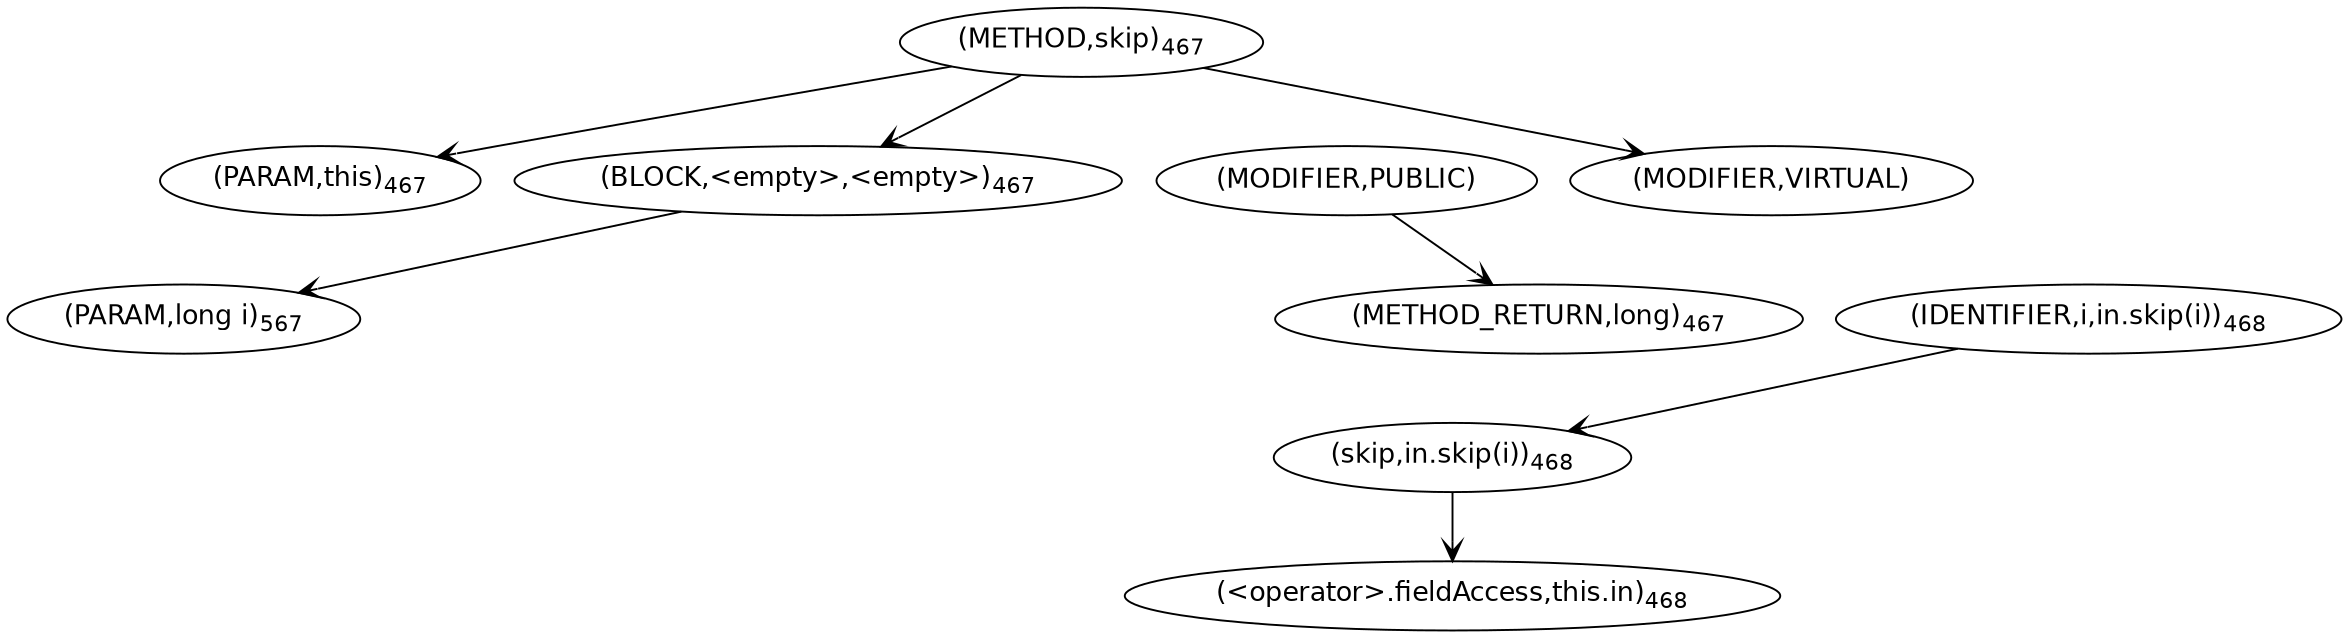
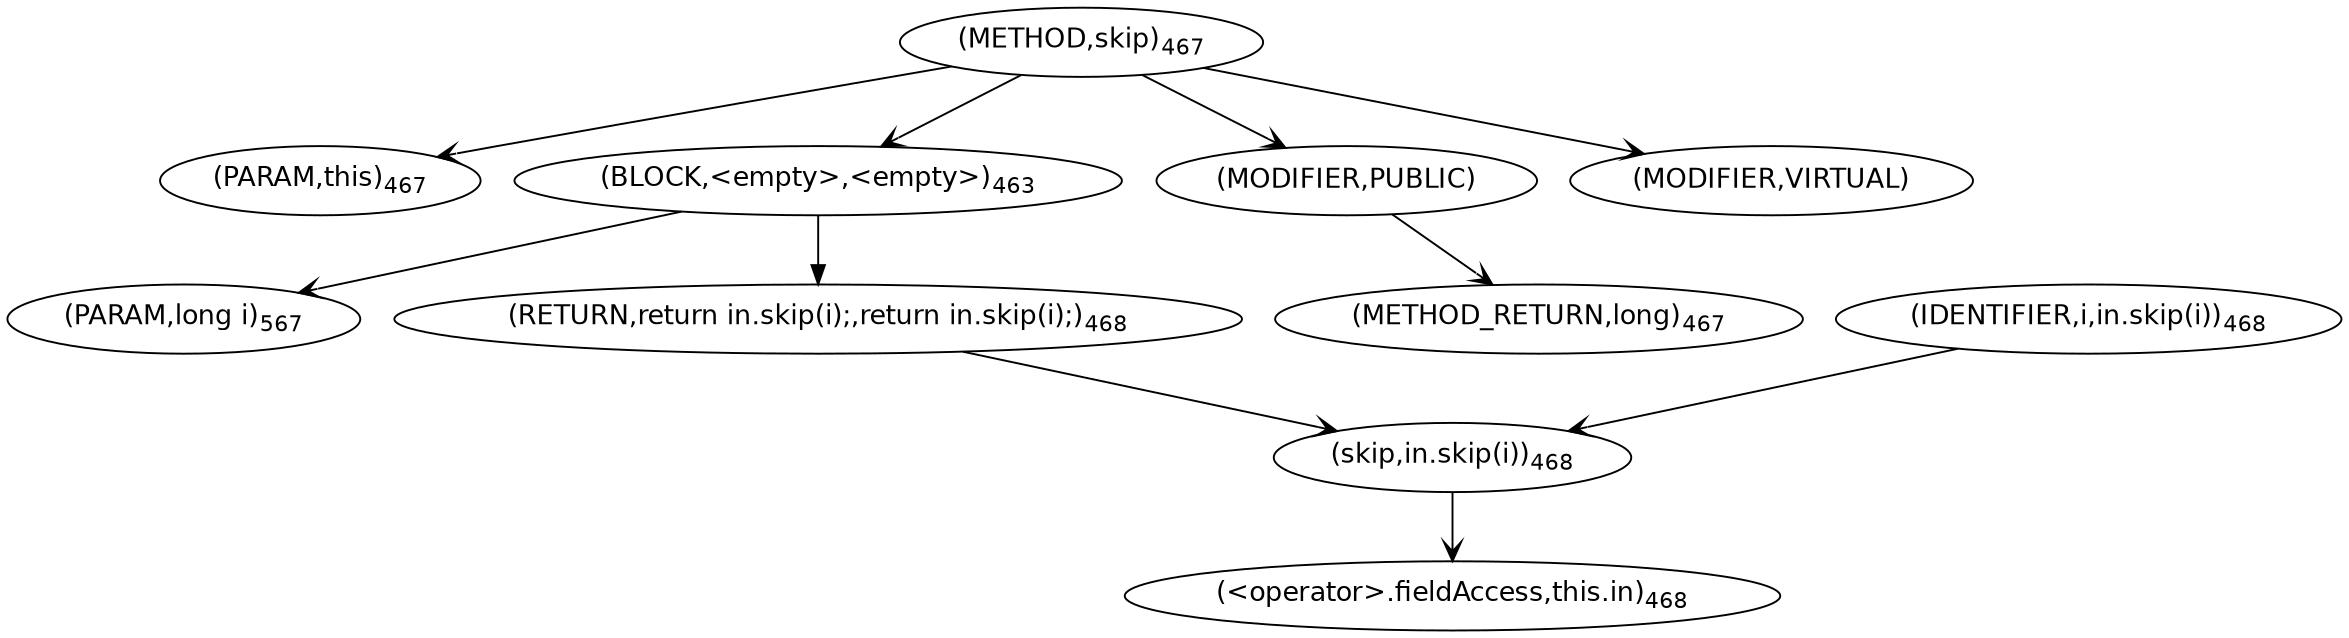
none -> (1205, 107)
(1014, 178) -> (1014, 178)
none -> (818, 319)
